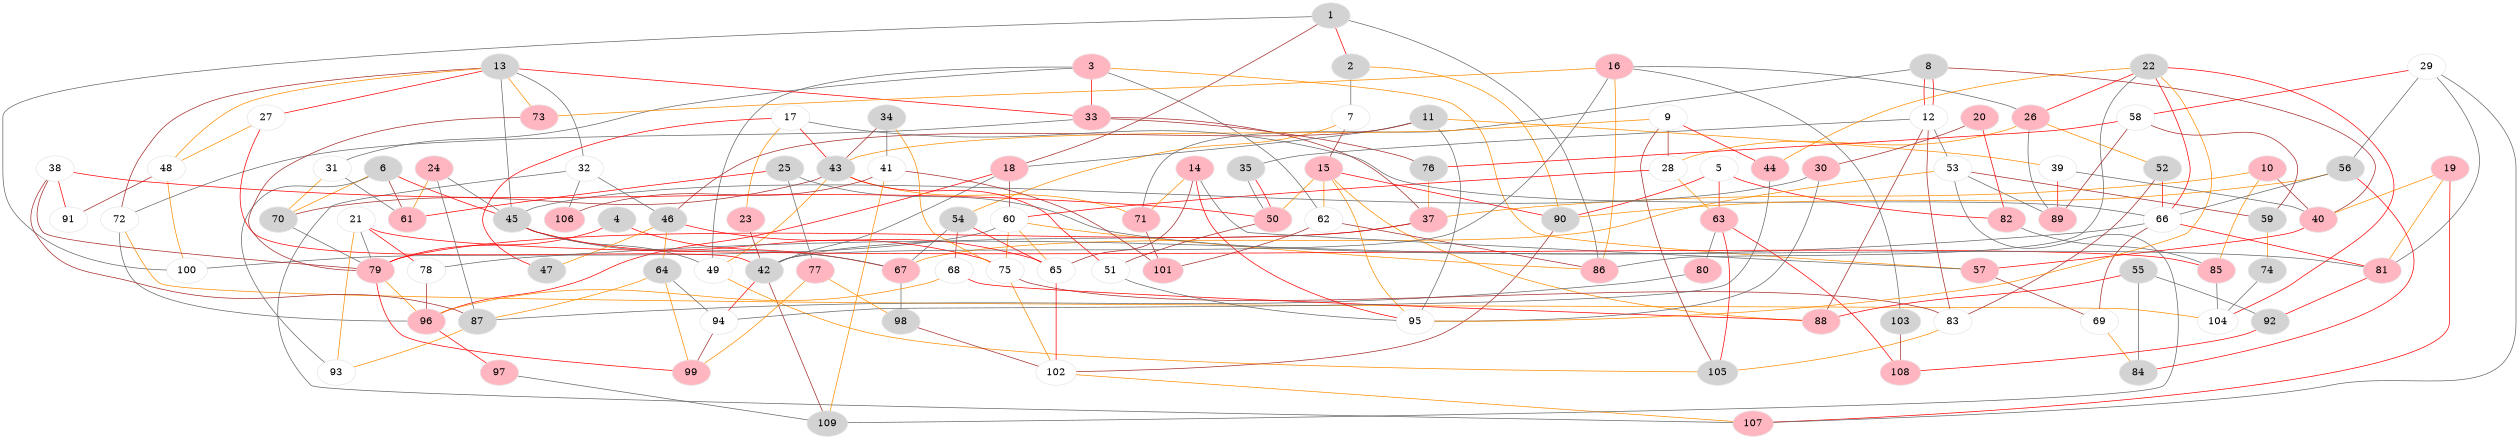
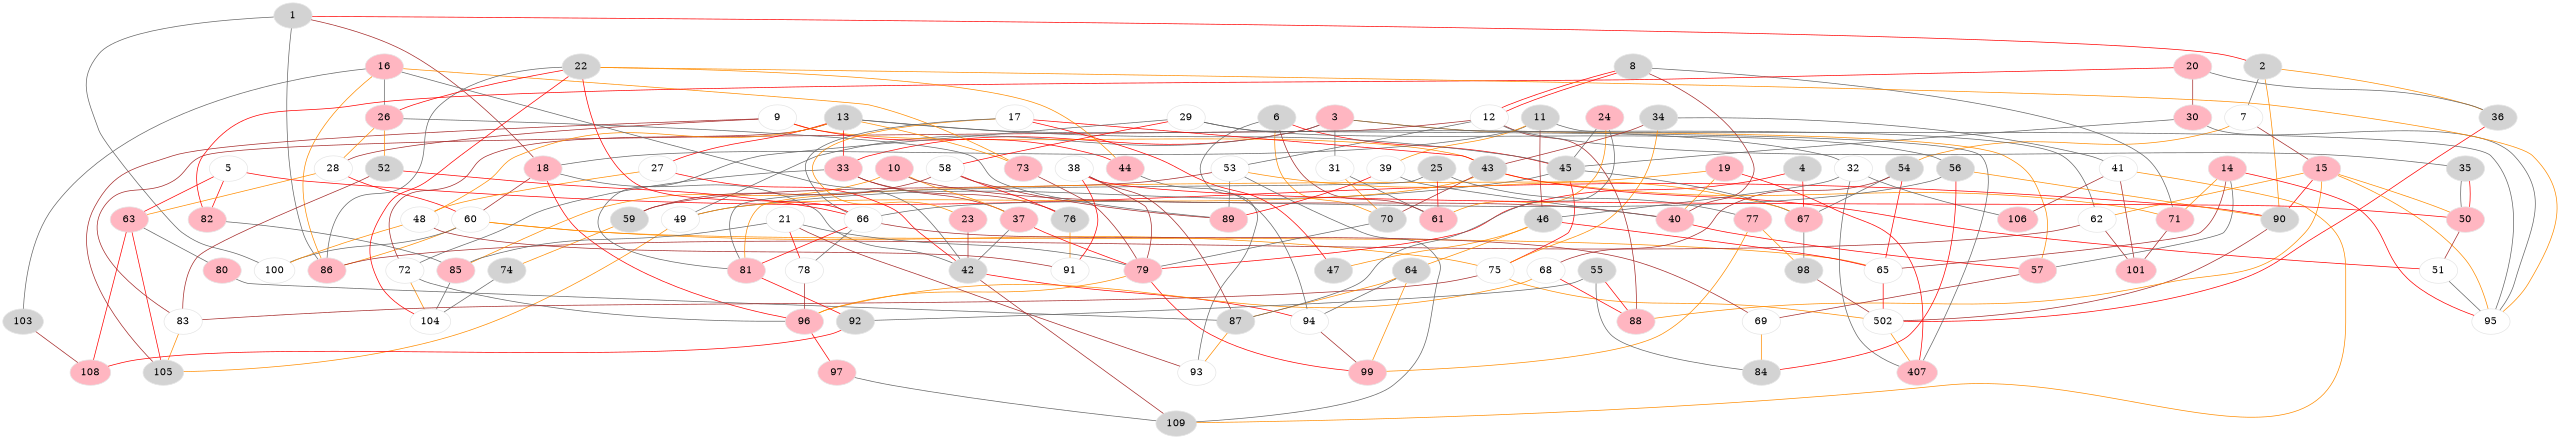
none -> (2498, 118)
(1429, 196) -> (1070, 248)
(1284, 253) -> (618, 239)
(345, 299) -> (979, 297)
(1056, 373) -> (1883, 322)
(1753, 424) -> (1917, 373)
